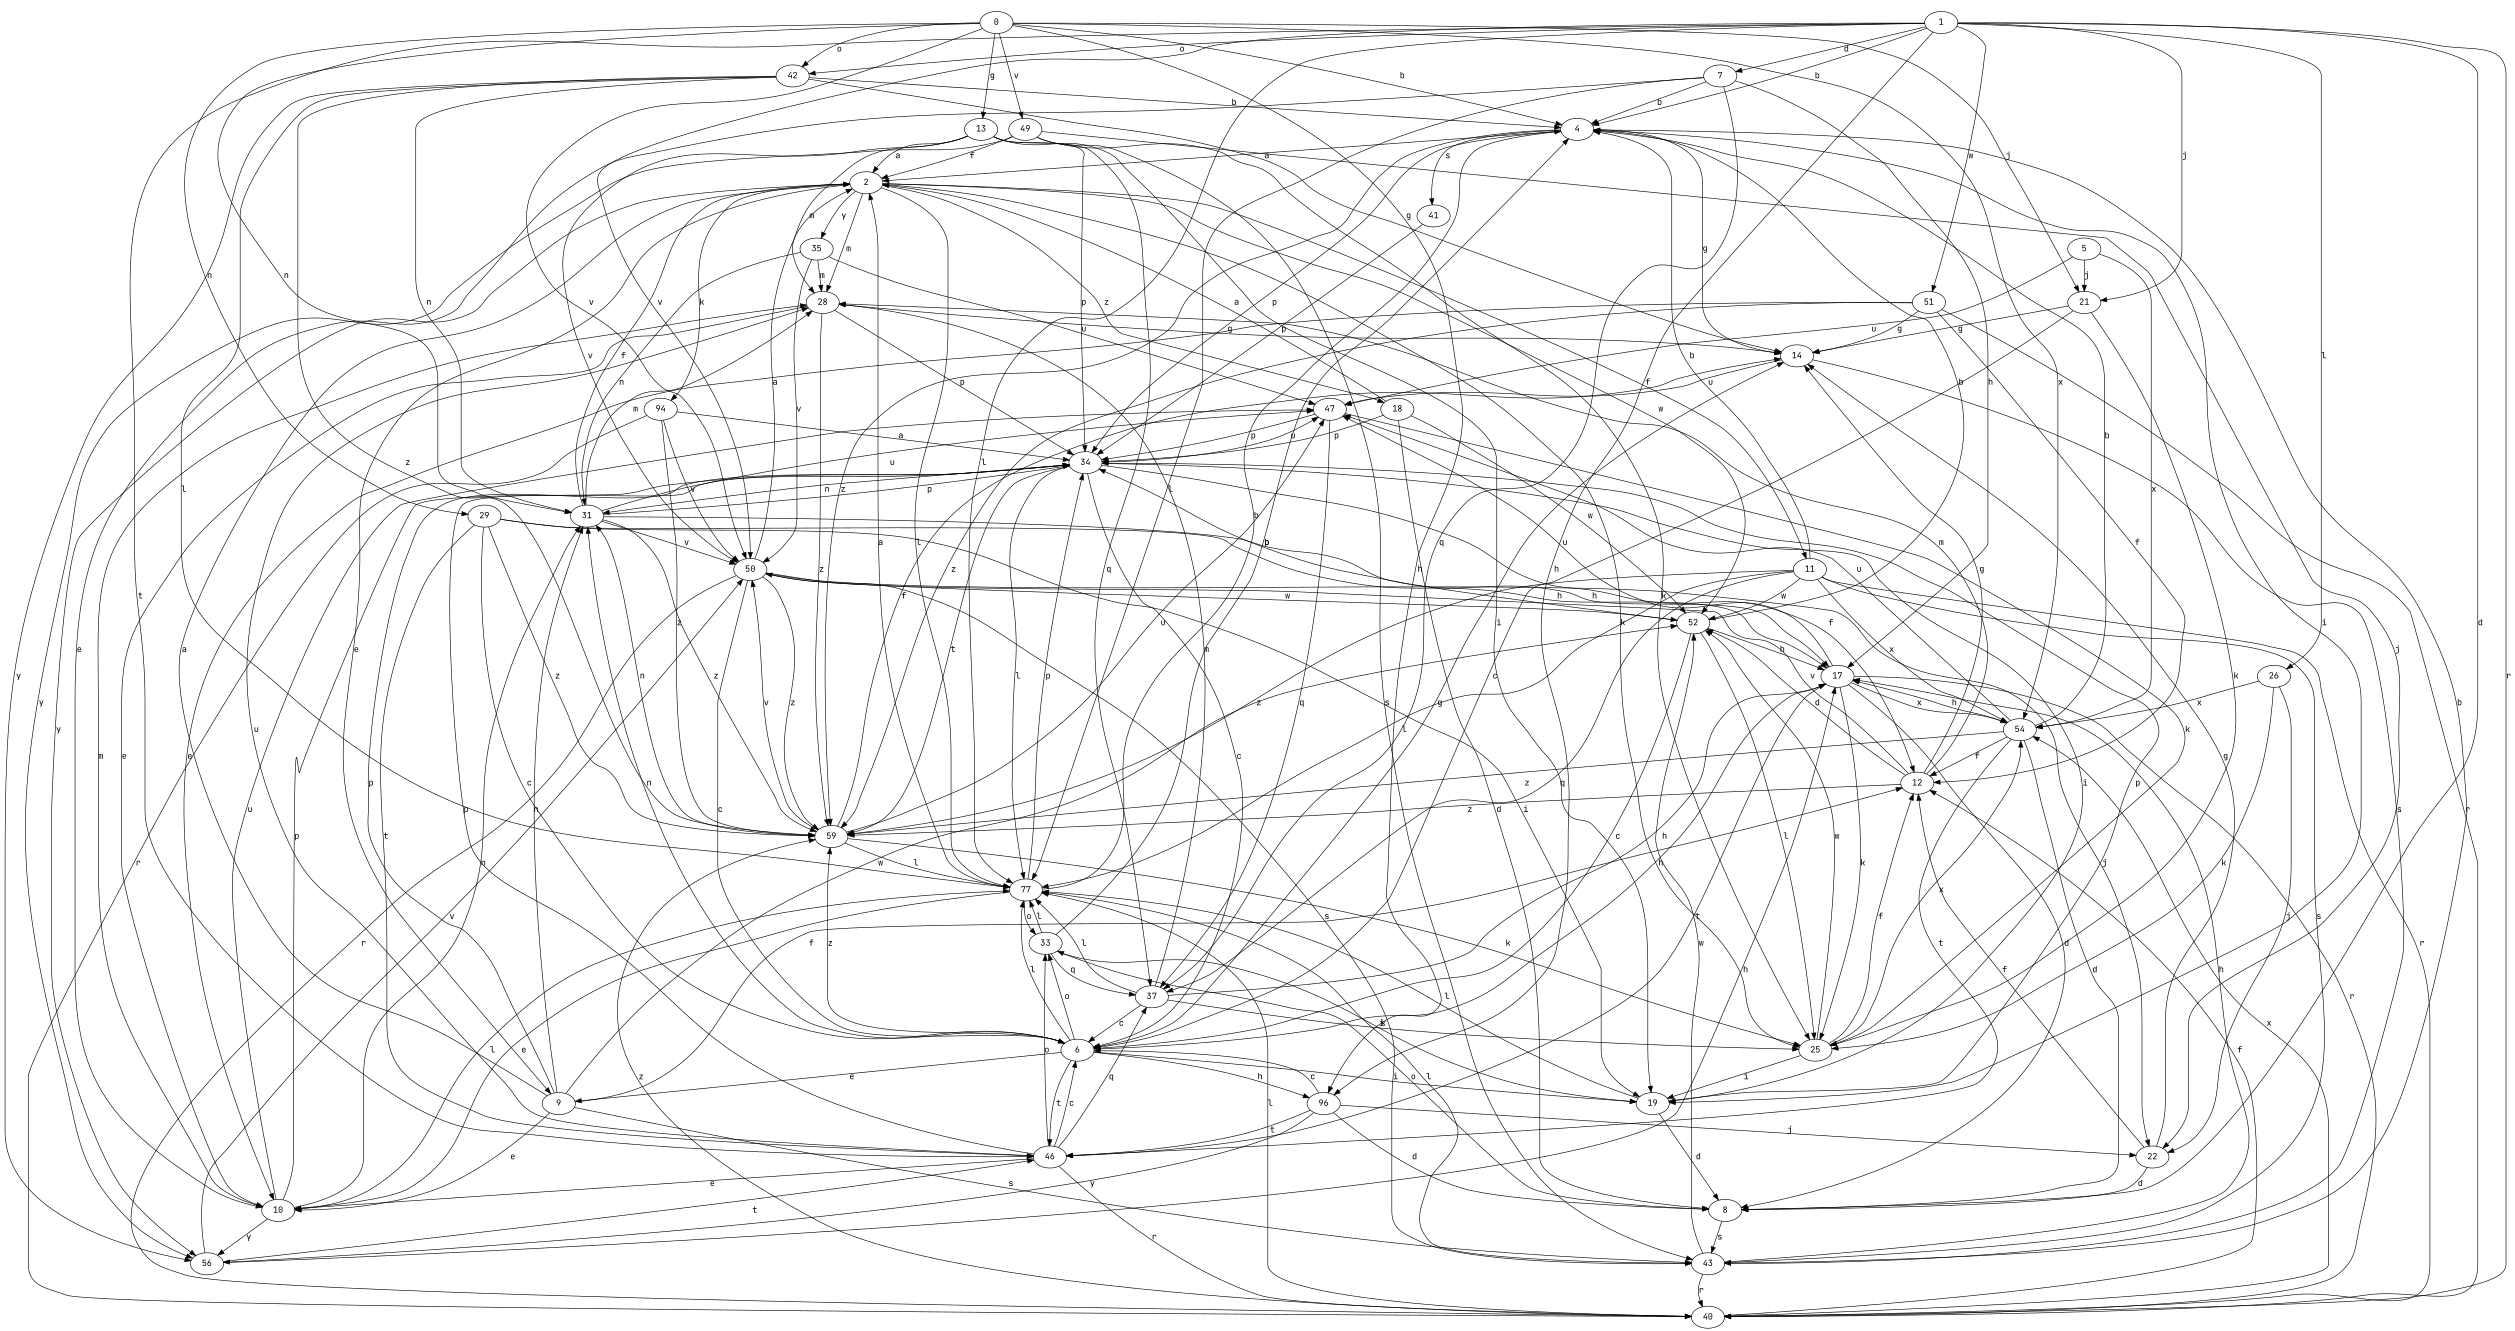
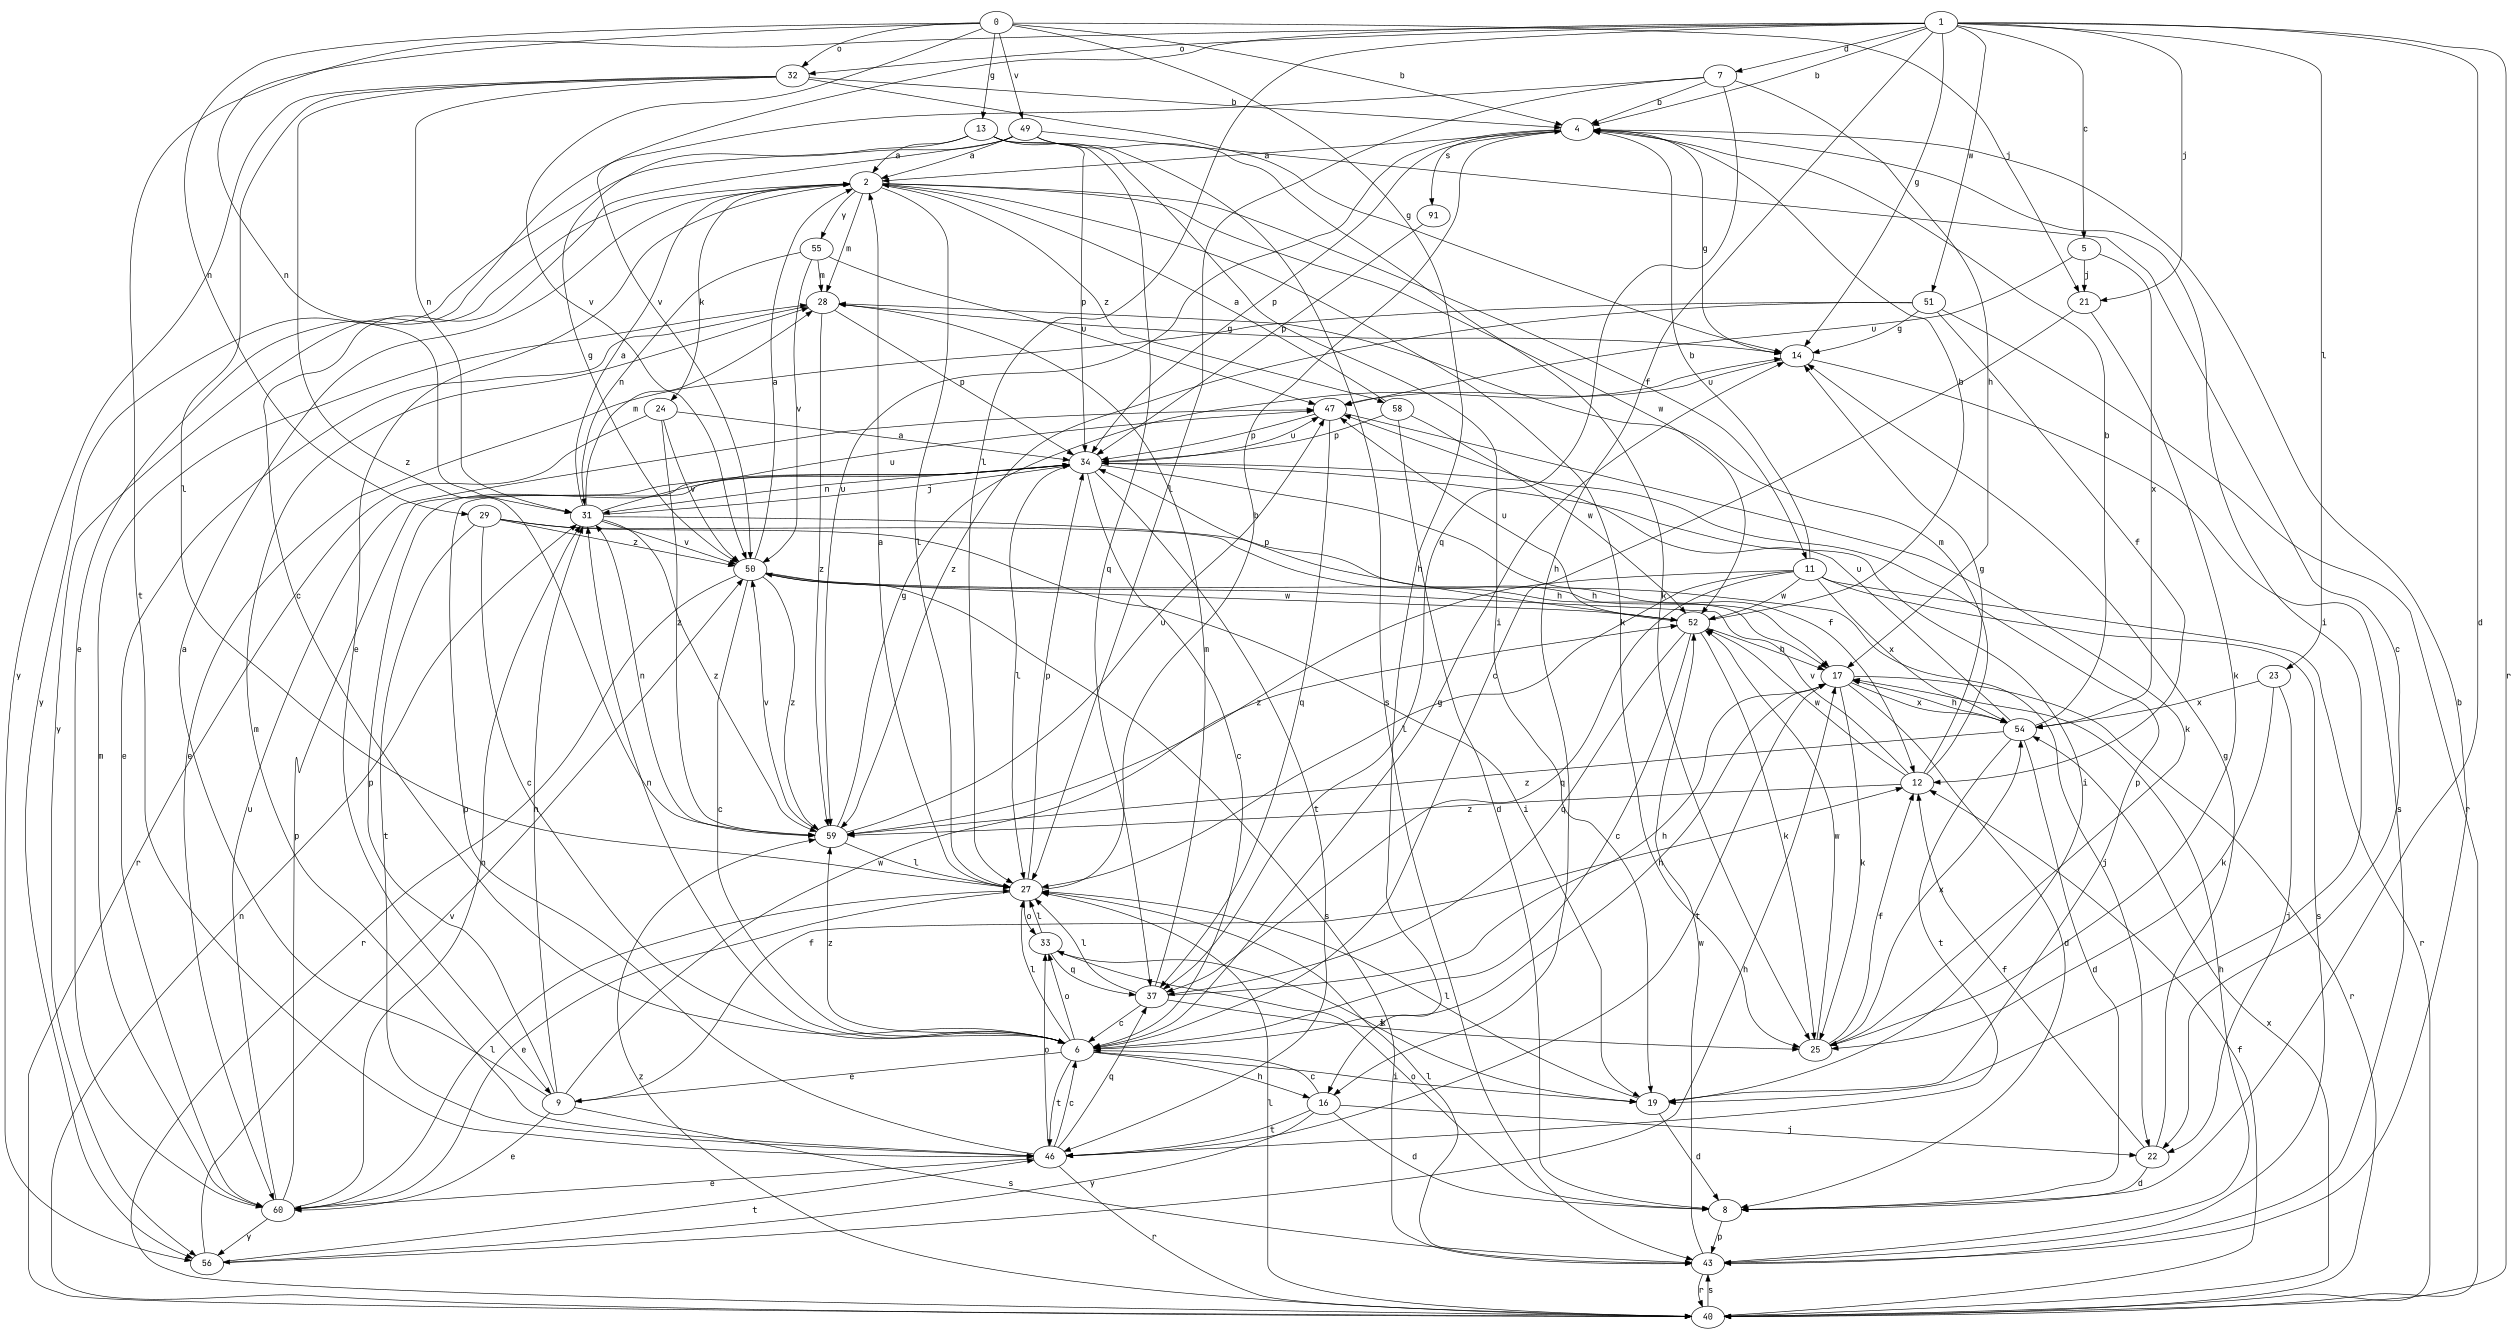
(793, 76) -> (793, 76)
(1824, 83) -> none
none -> (2083, 83)
(972, 156) -> (972, 156)
(841, 175) -> none
(1434, 216) -> (1434, 216)
(817, 249) -> (817, 249)
(1944, 329) -> (1902, 198)
(590, 356) -> (590, 356)
(624, 356) -> (624, 356)
(661, 409) -> (661, 409)
(1397, 409) -> (1397, 409)
(843, 489) -> (843, 489)
(930, 489) -> (930, 489)
(1271, 514) -> none
none -> (274, 517)
(1575, 559) -> (1512, 533)
(904, 596) -> (904, 596)
(952, 639) -> (1317, 830)
(2398, 650) -> (2398, 650)
(2274, 676) -> (2274, 676)
(1818, 703) -> (1818, 703)
(256, 730) -> (256, 730)
(581, 747) -> (614, 542)
(1971, 755) -> none
(1786, 837) -> (1786, 837)
none -> (1479, 885)
(1026, 890) -> (1026, 890)
(1328, 909) -> none
(1737, 1076) -> none
(1324, 1104) -> (1324, 1104)
(278, 1210) -> (278, 1210)
(1720, 1237) -> (1720, 1237)
none -> (1708, 1294)
none -> (401, 1300)
